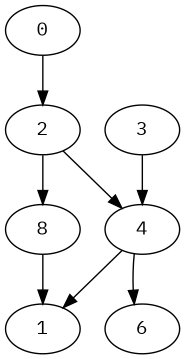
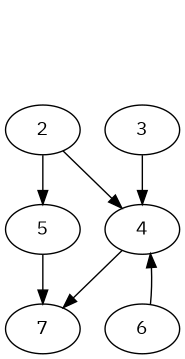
(43, 30) -> none
(43, 229) -> (43, 229)
(133, 272) -> (152, 286)
(43, 329) -> (43, 329)
